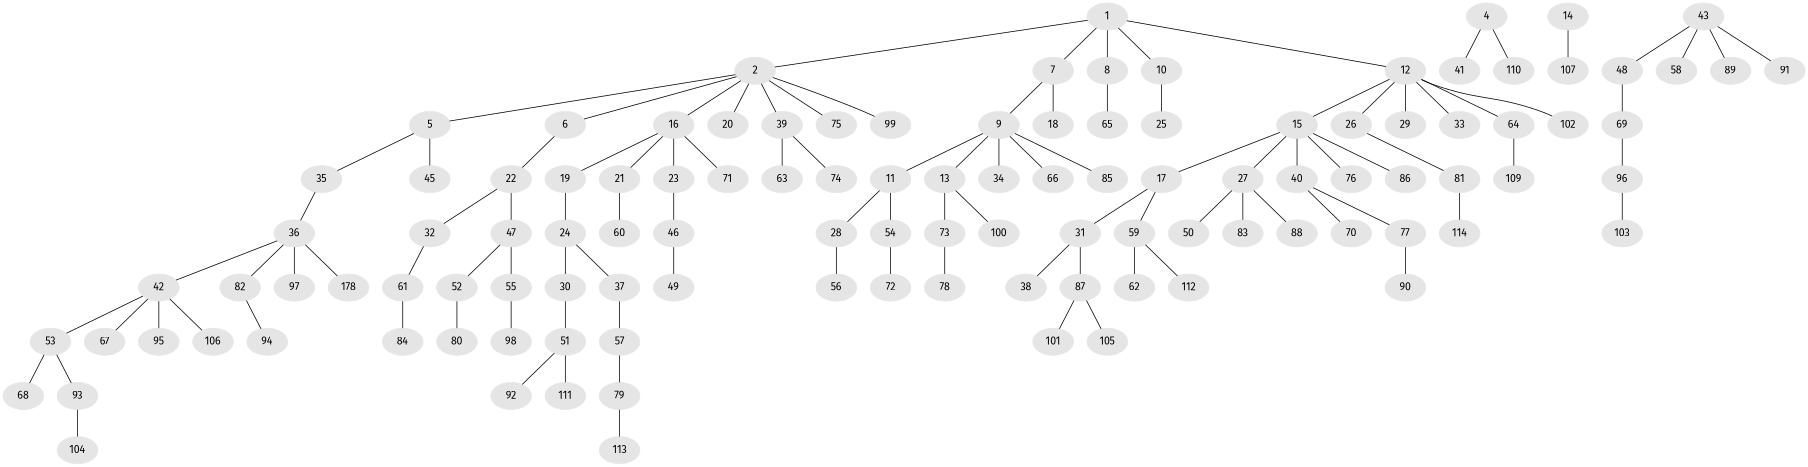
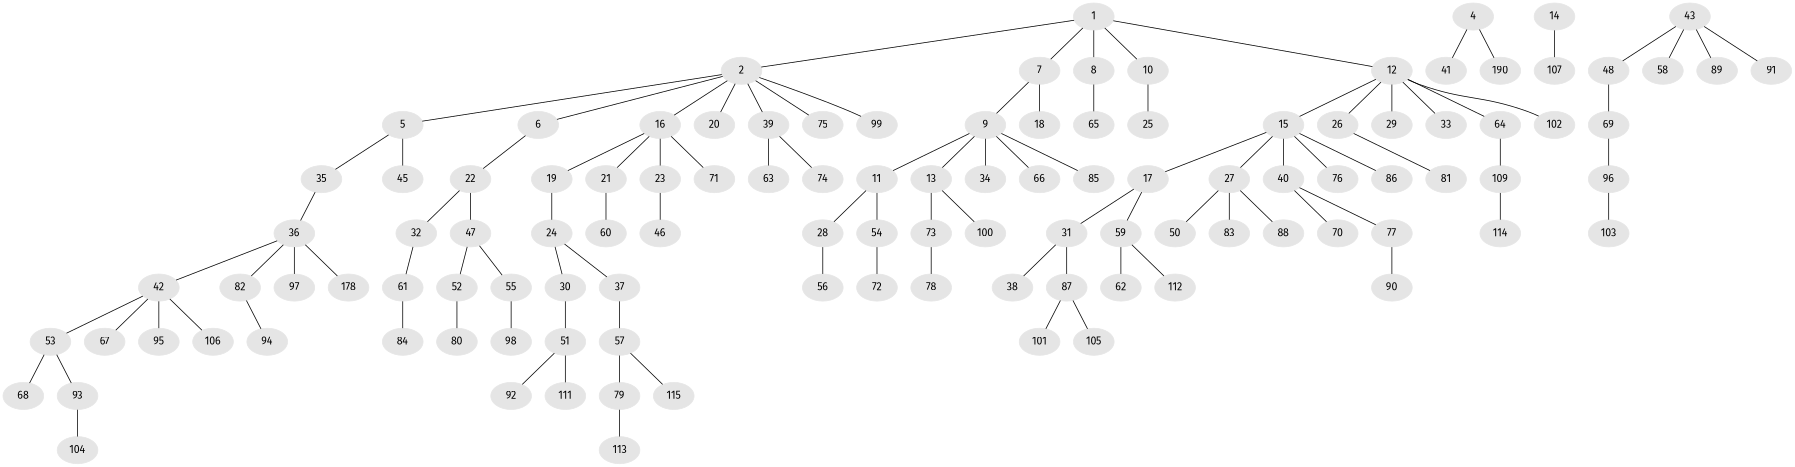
(1514, 71) -> (1500, 71)
(1460, 206) -> (1500, 206)
(674, 288) -> none
none -> (674, 396)
